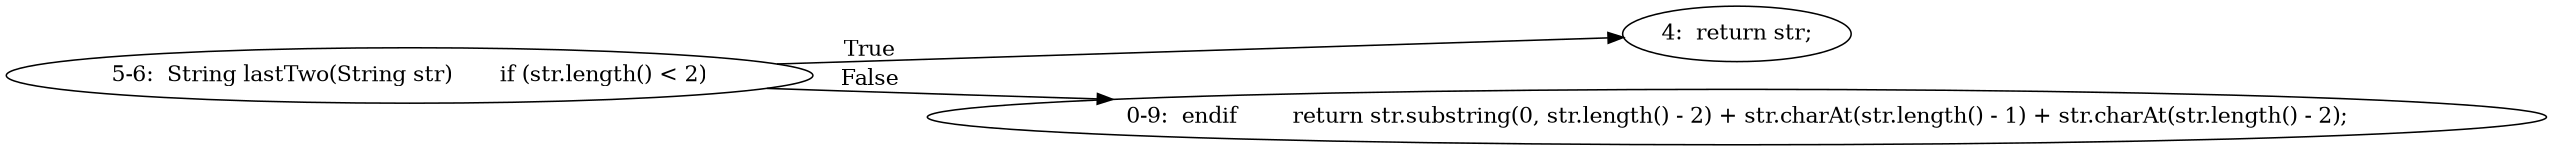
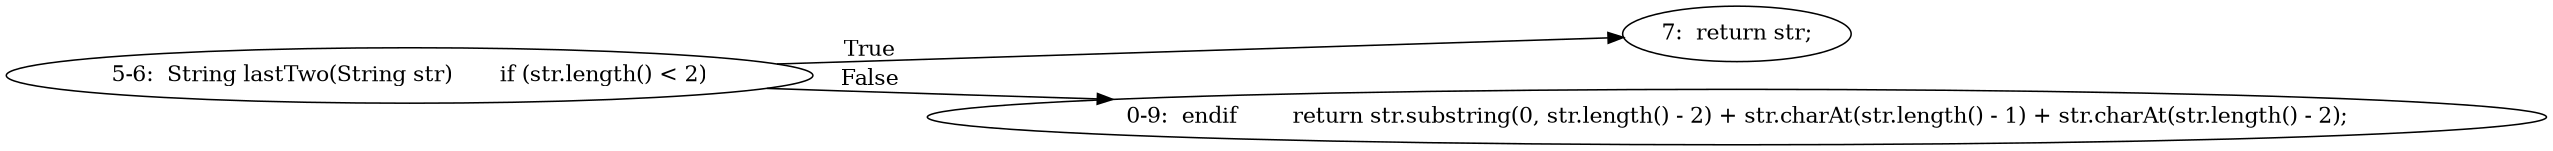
(1737, 34) -> (1737, 34)
